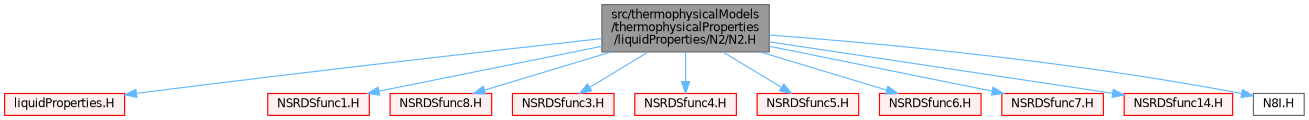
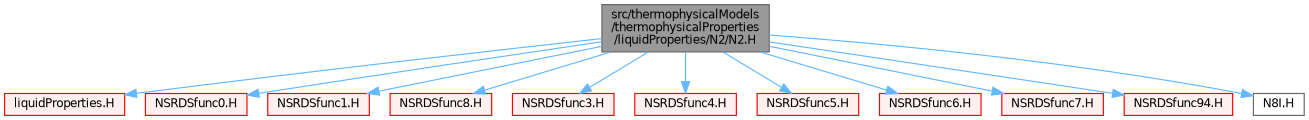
none -> (196, 104)
(1178, 104) -> (1178, 104)
